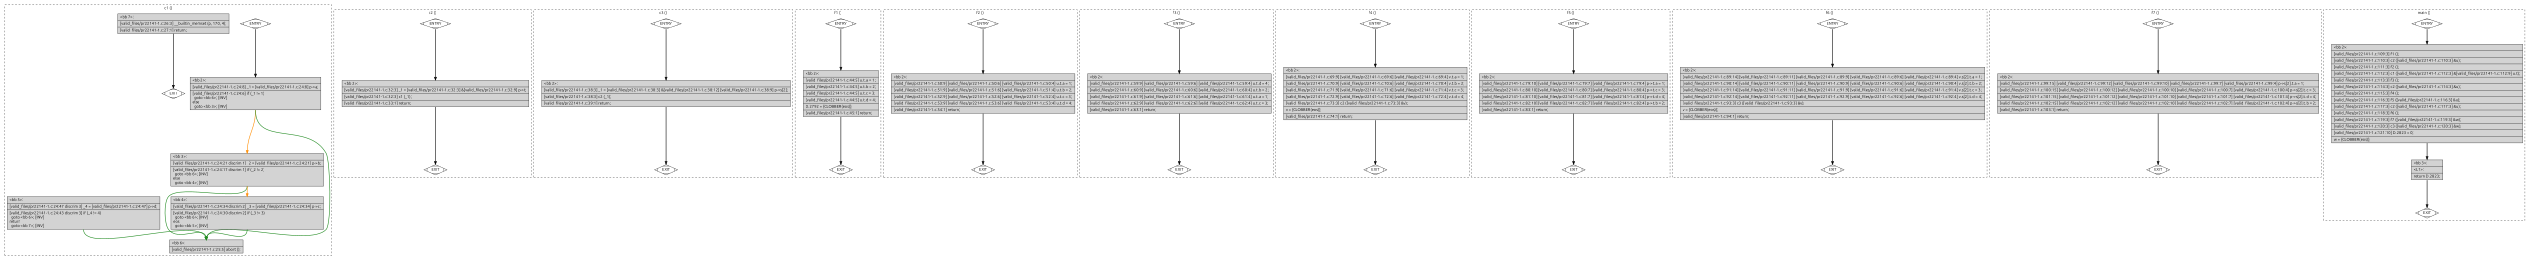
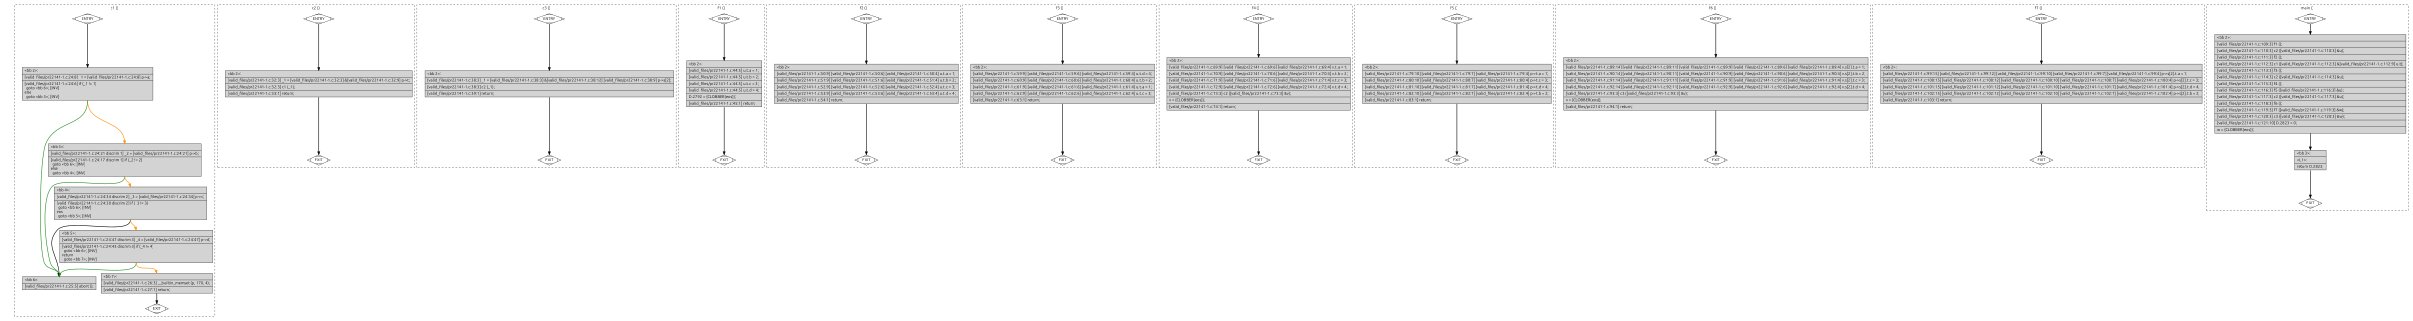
none -> (132, 224)
(228, 235) -> (72, 226)
none -> (145, 268)
